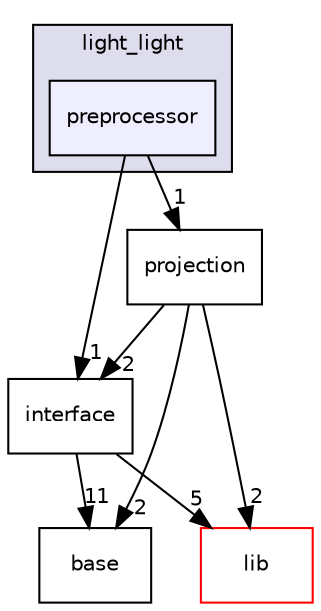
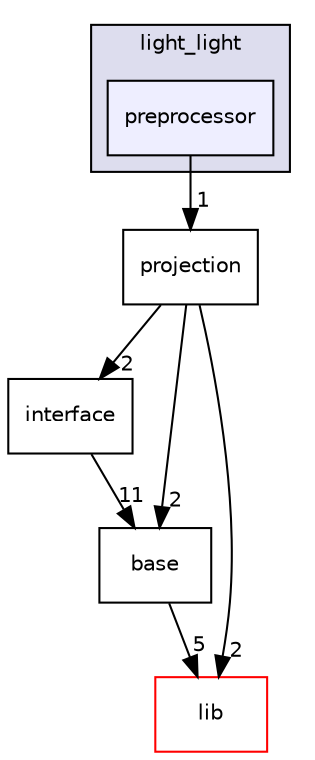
(104, 257) -> none
(155, 484) -> (180, 630)
